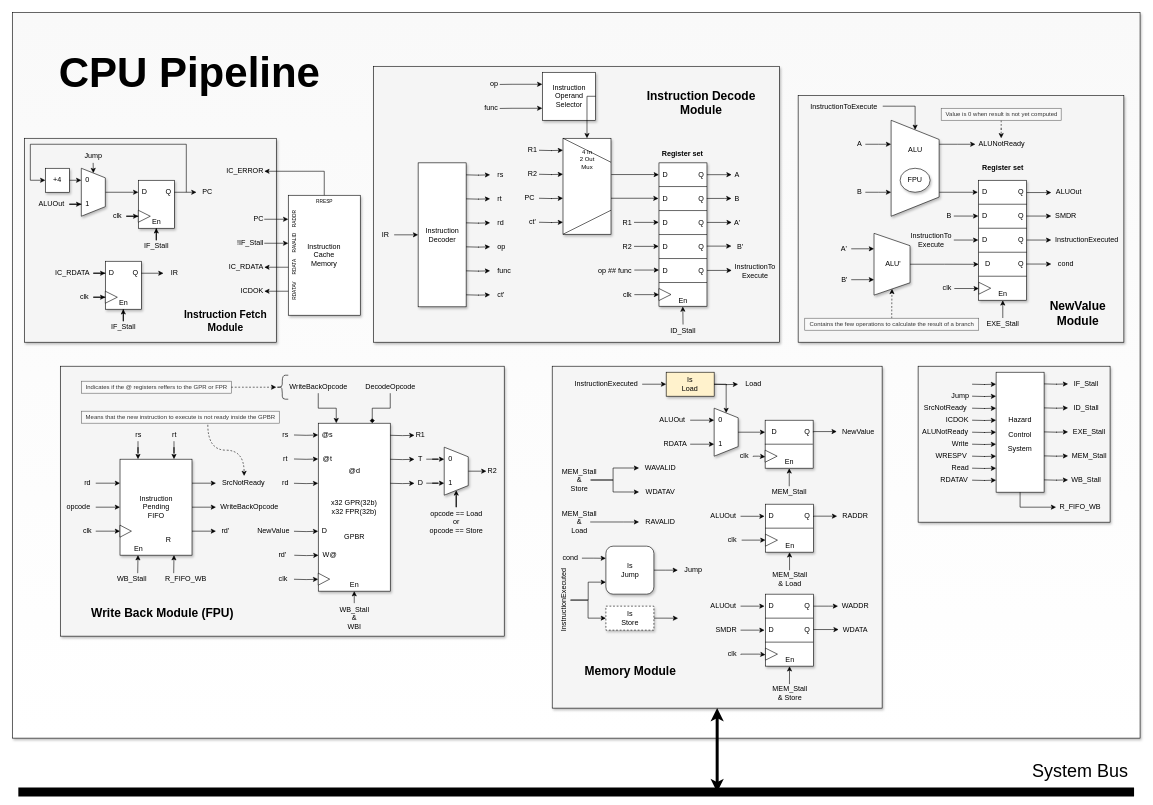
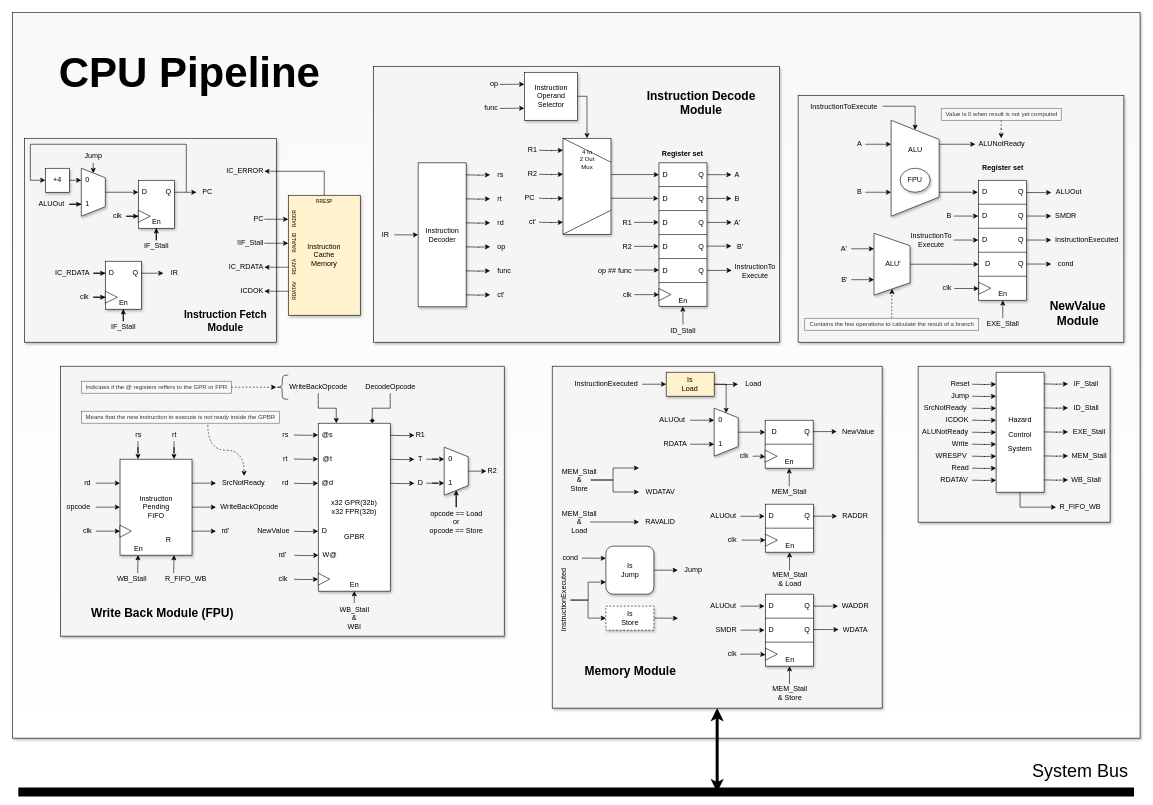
(569, 96) -> (551, 96)
(324, 255) -> (324, 255)
none -> (960, 384)
(660, 468) -> none
(354, 471) -> (327, 483)
